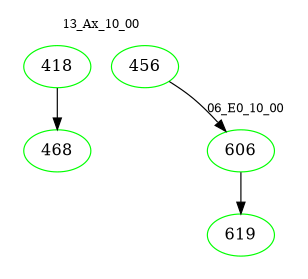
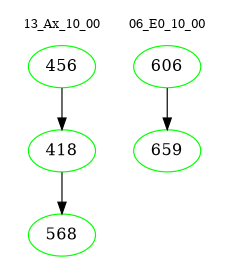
(206, 110) -> (62, 103)
(57, 151) -> (62, 235)
(241, 235) -> (167, 151)
